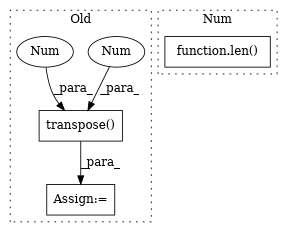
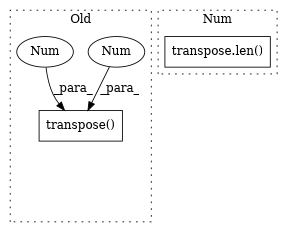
(218, 52) -> (218, 52)
(81, 200) -> none
